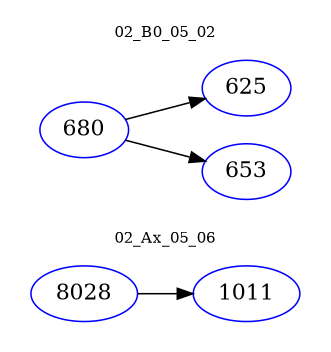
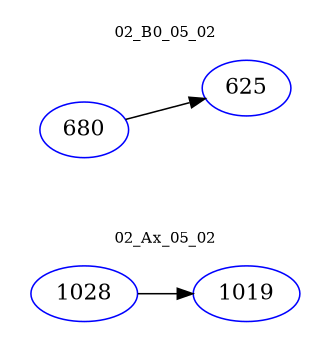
(247, 172) -> none
(165, 239) -> (165, 239)
(84, 294) -> (84, 294)
(247, 294) -> (247, 294)
